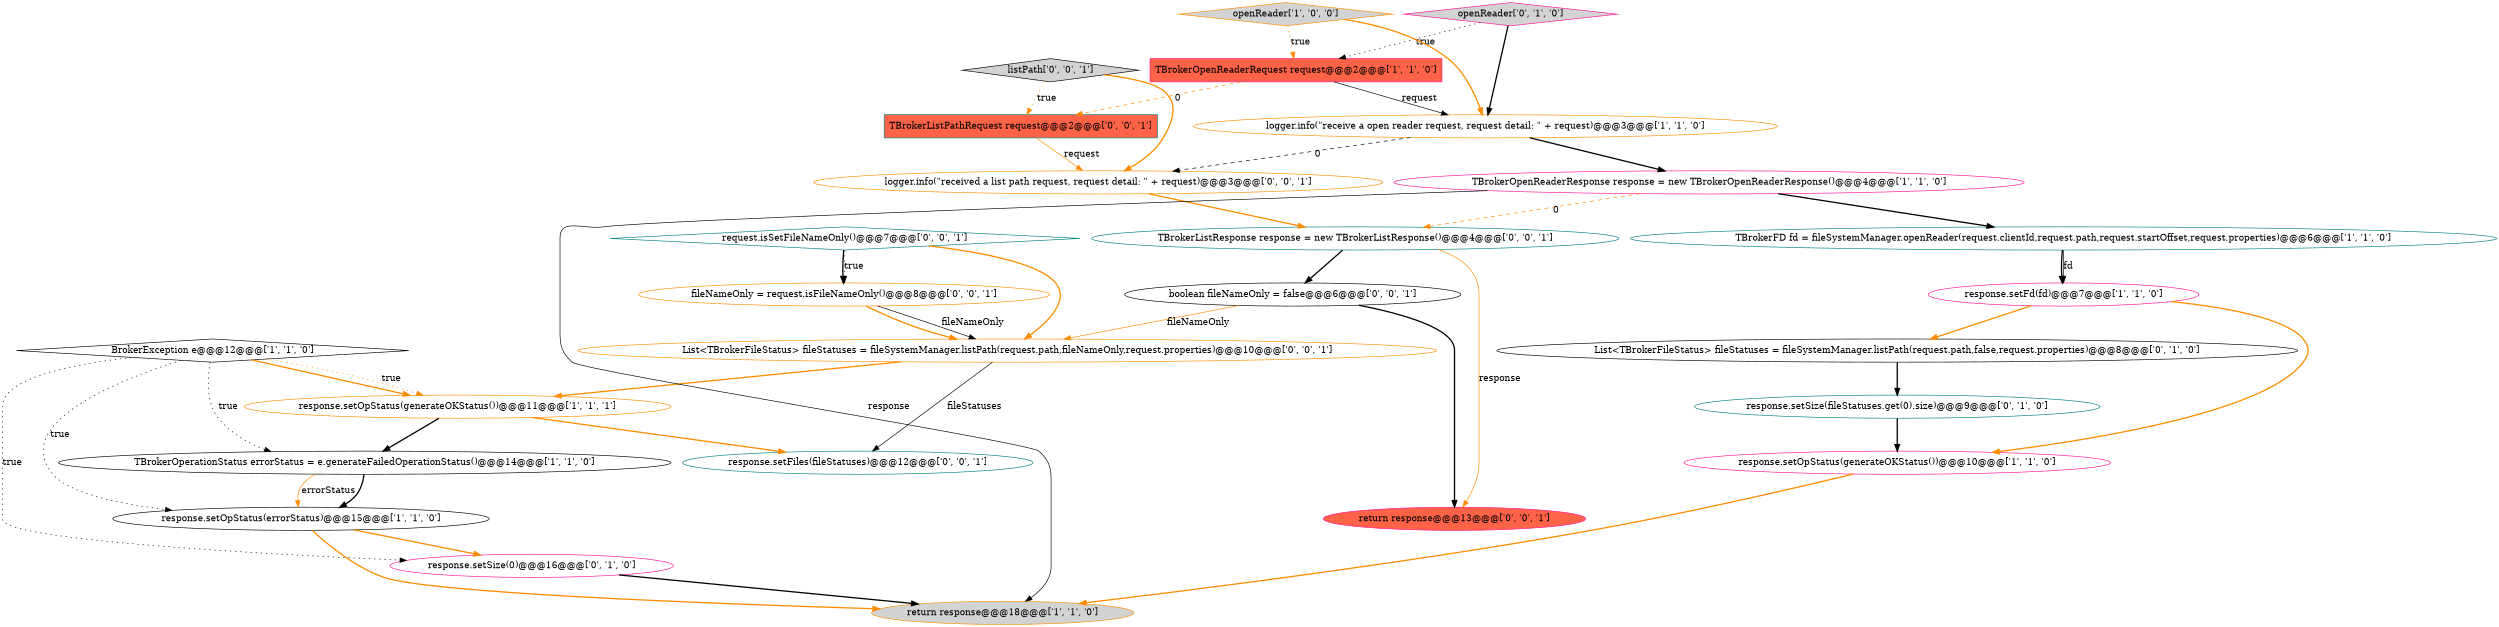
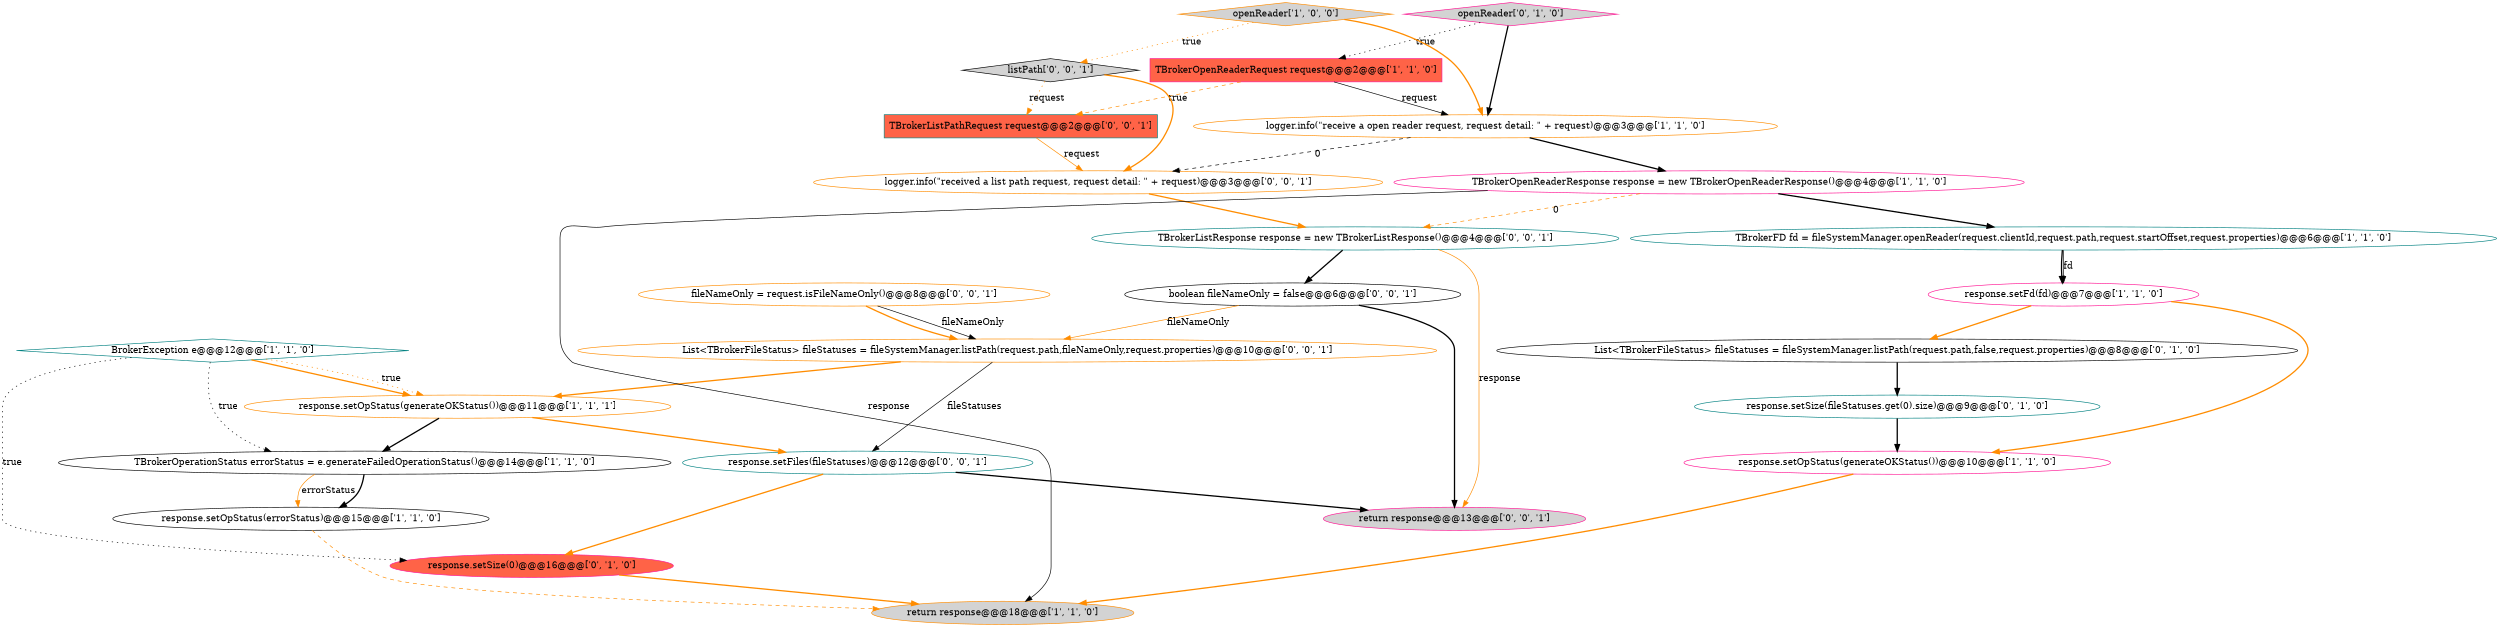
(1290, 39) -> (1170, 42)
(1047, 98) -> (1047, 98)
(1178, 98) -> (1178, 98)
(845, 238) -> none
(213, 351) -> (213, 351)
(46, 438) -> none
none -> (1158, 491)
(1455, 519) -> (1455, 519)
(414, 542) -> (698, 513)
(532, 566) -> (532, 566)
(765, 589) -> (765, 589)
(585, 597) -> (585, 597)
